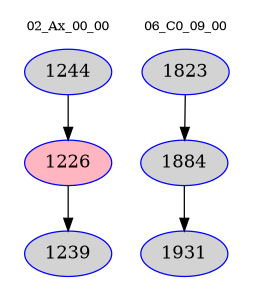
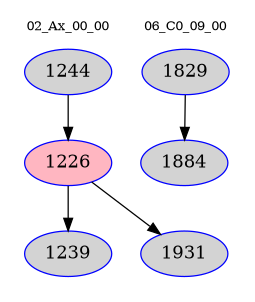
(186, 72) -> (186, 72)
(184, 202) -> (114, 199)
